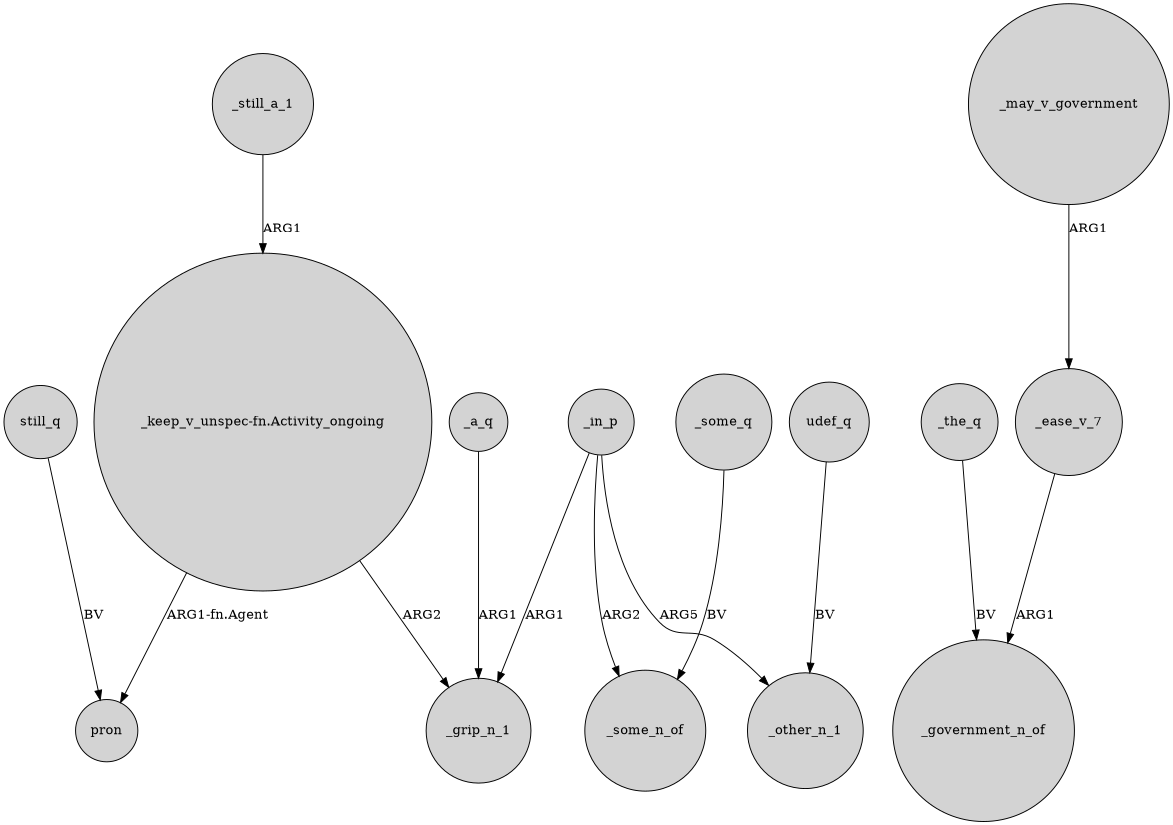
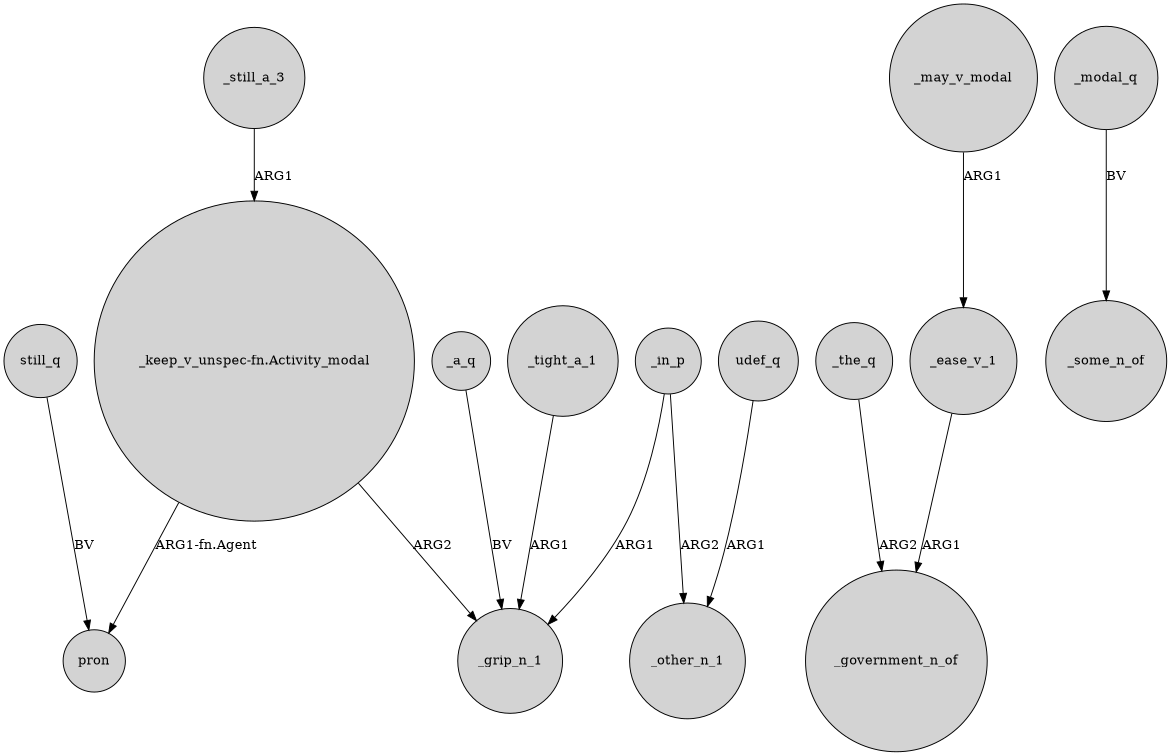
(263, 104) -> (254, 78)
(1069, 104) -> (963, 78)
none -> (563, 361)
(263, 422) -> (254, 361)
(724, 422) -> (1106, 78)
(1069, 422) -> (963, 361)
(595, 562) -> none
(498, 615) -> (502, 546)
(679, 615) -> (700, 546)
(825, 615) -> (746, 546)
(986, 615) -> (899, 546)
